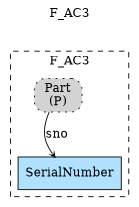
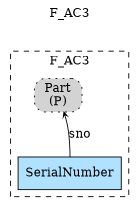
(45, 133) -> (69, 137)
